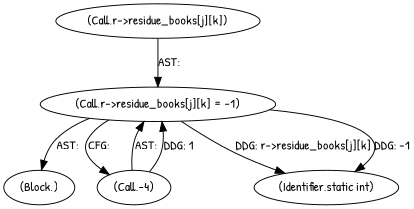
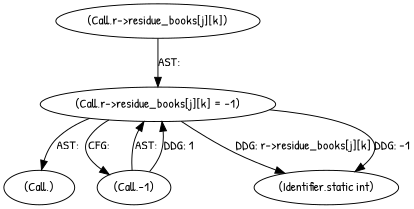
(39, 188) -> (39, 188)
(134, 188) -> (134, 188)
